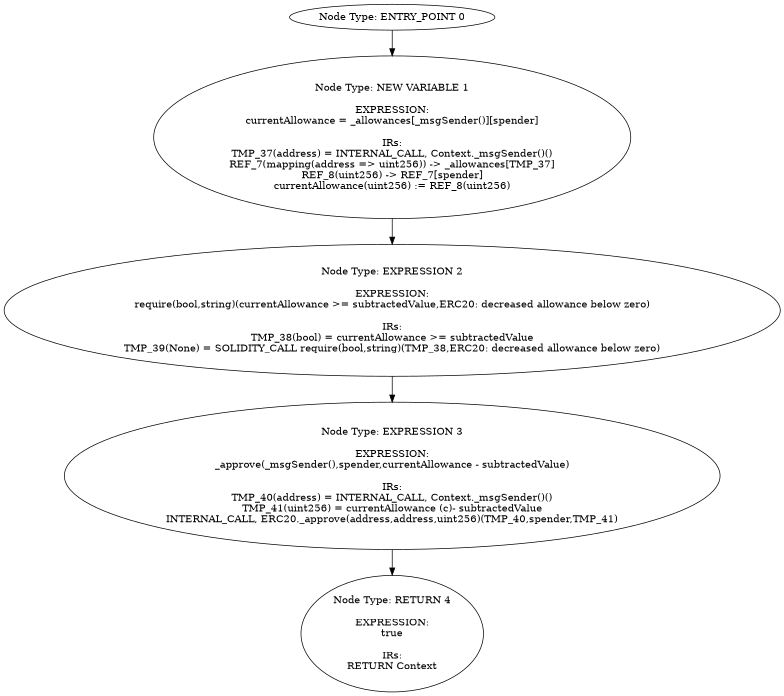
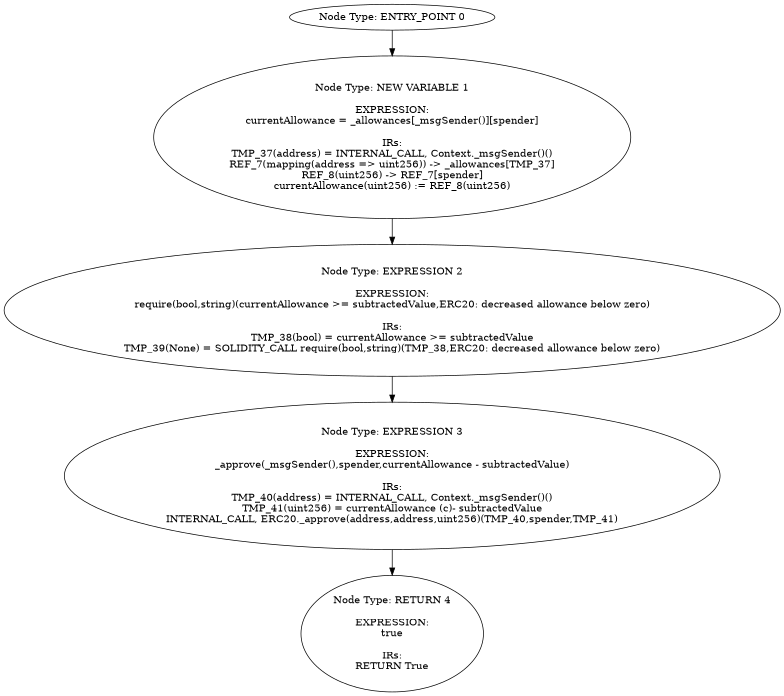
(392, 634) -> (392, 634)
